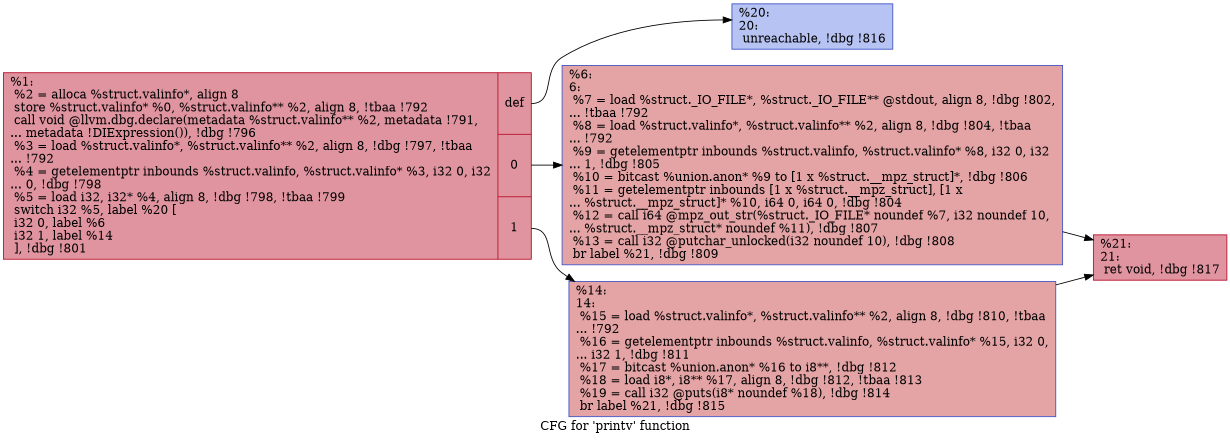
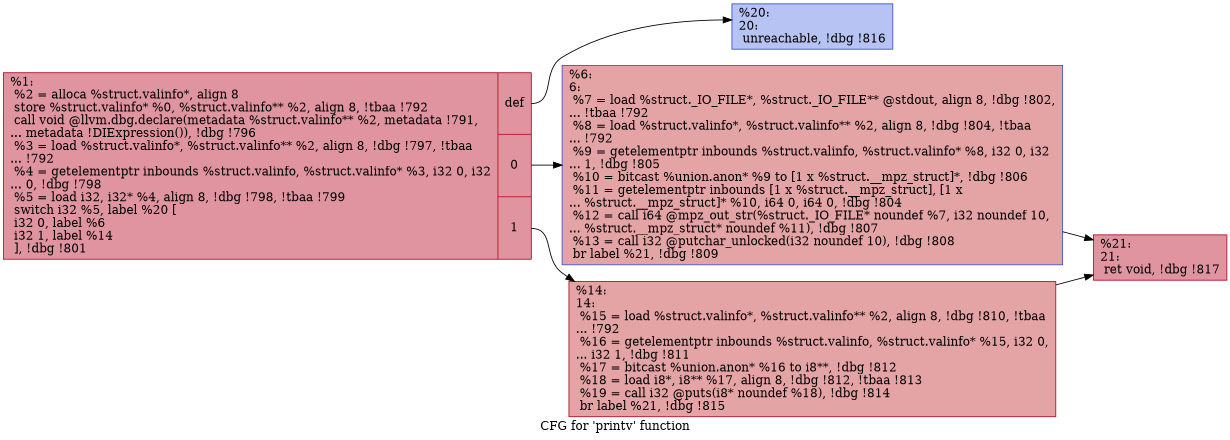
(812, 349) -> (812, 349)
